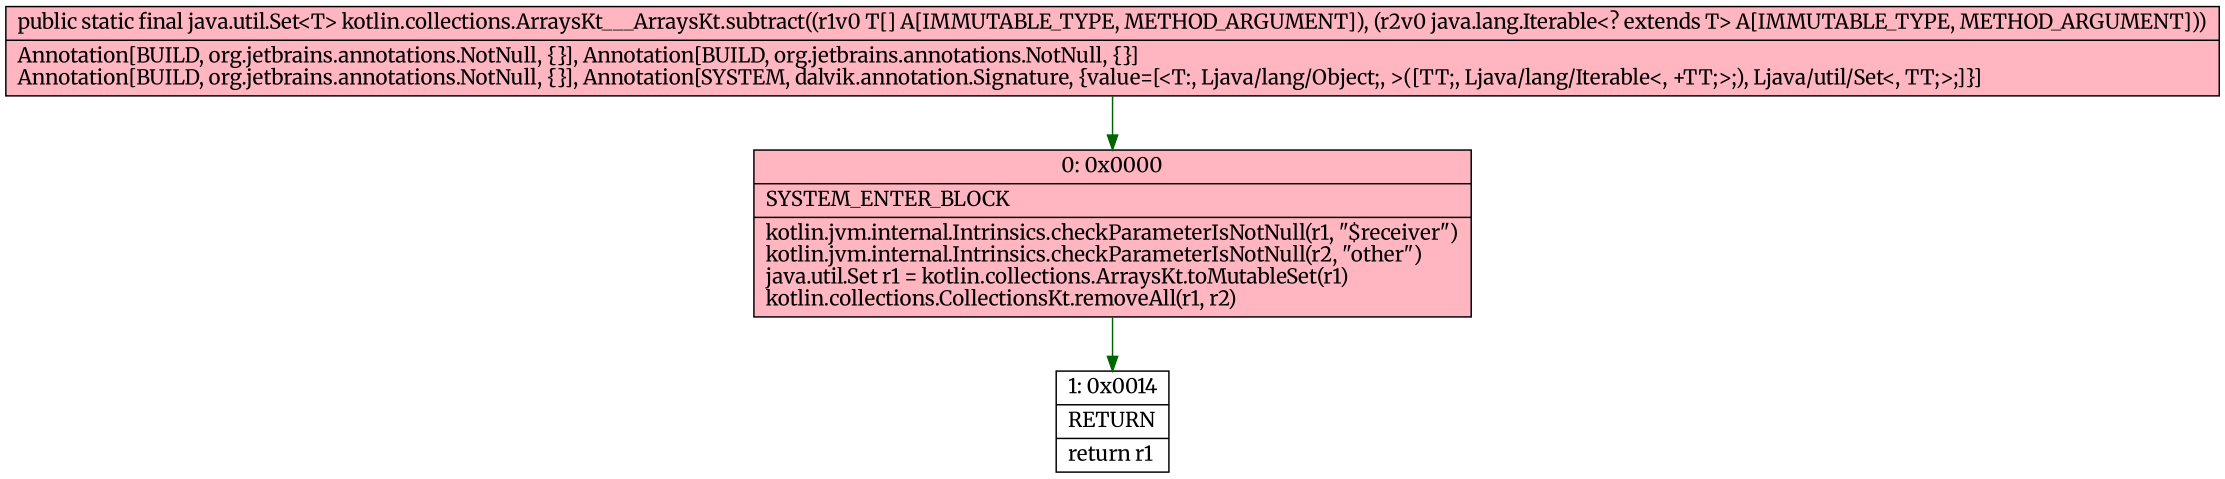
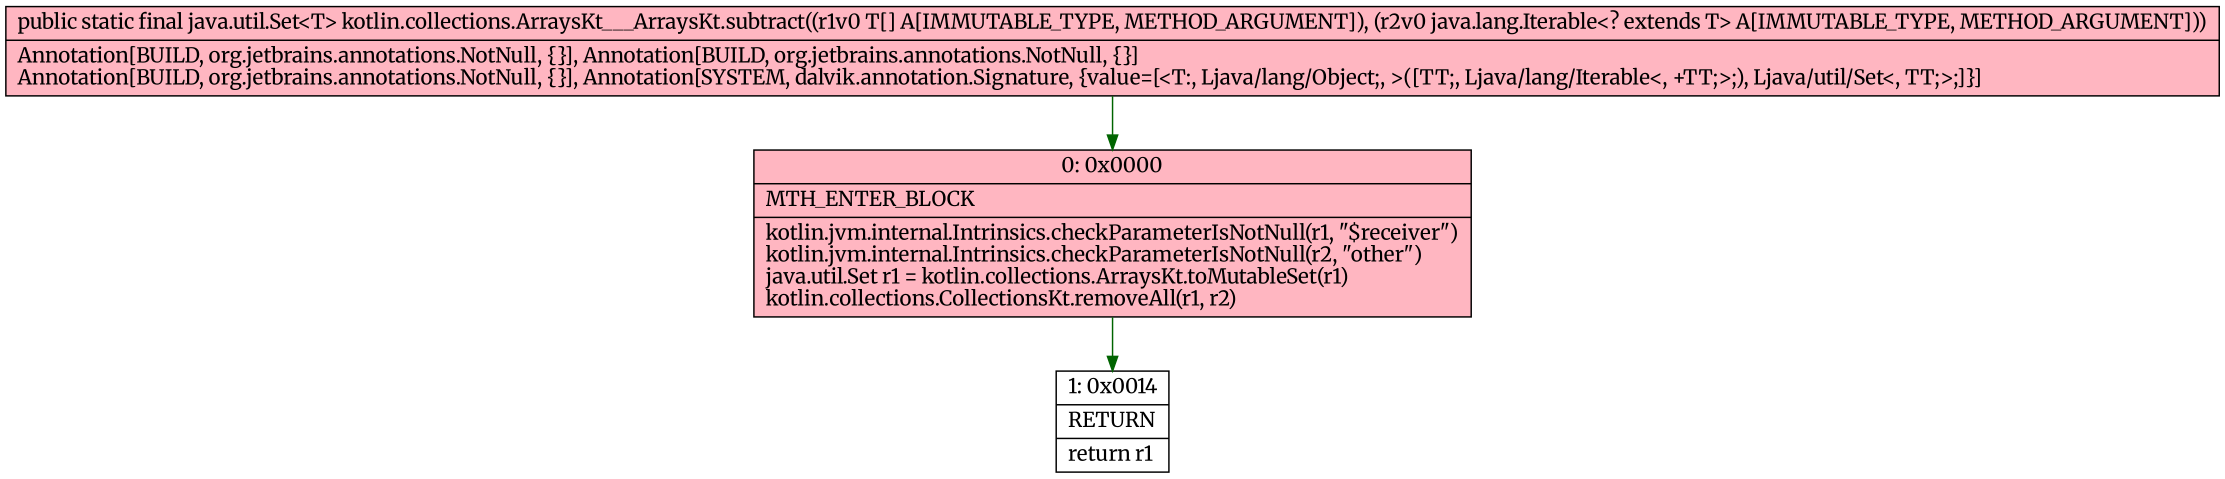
(888, 200) -> (870, 200)
